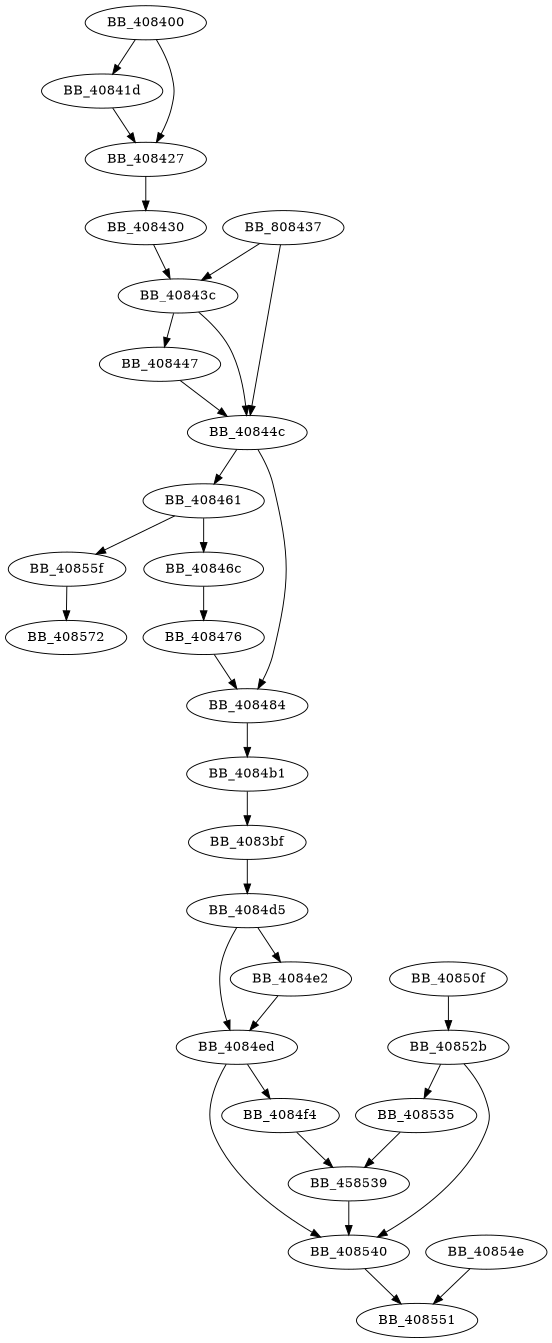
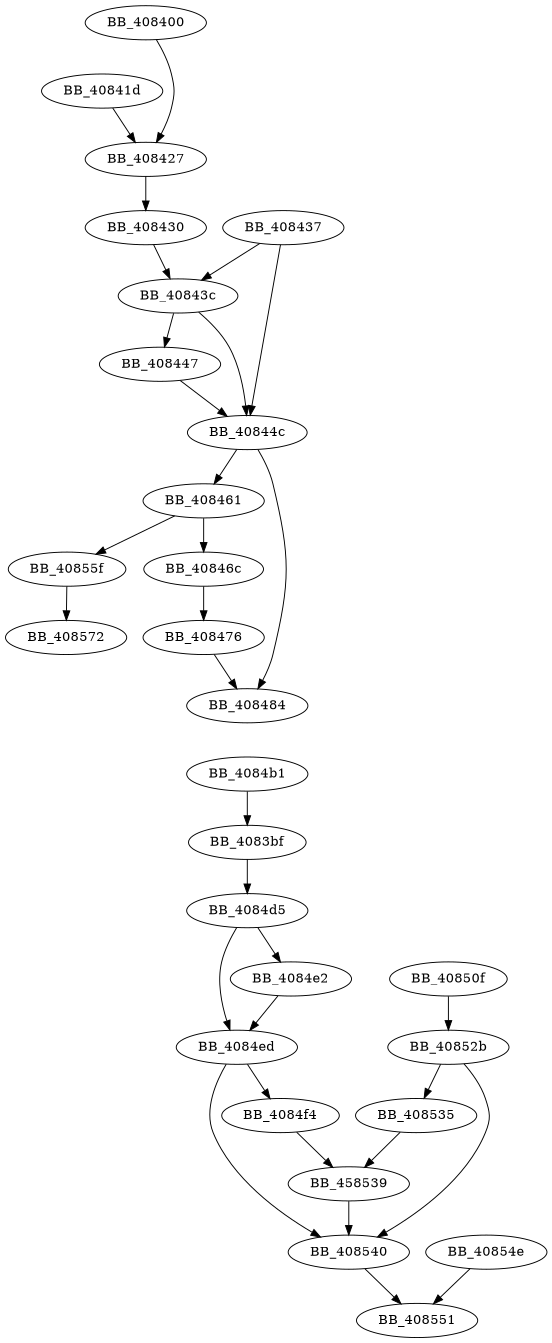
(127, 53) -> none
(283, 228) -> (283, 228)
(247, 735) -> none
